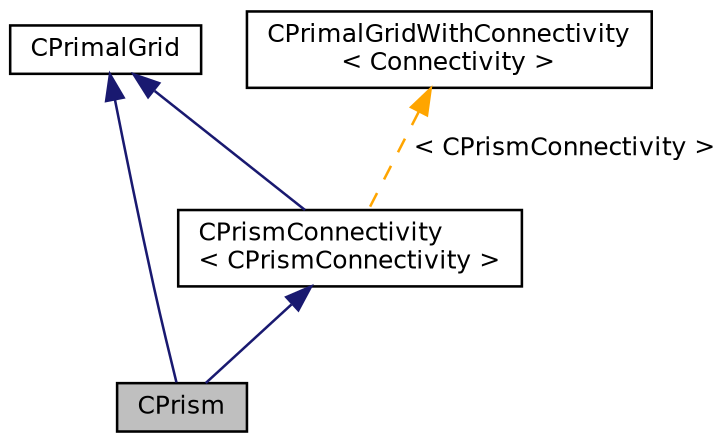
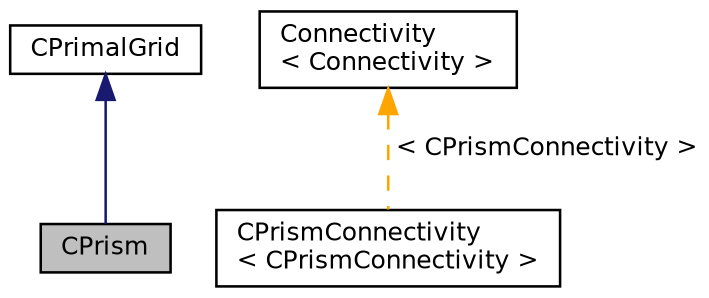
(449, 50) -> (388, 50)
(230, 150) -> none
(249, 344) -> none
